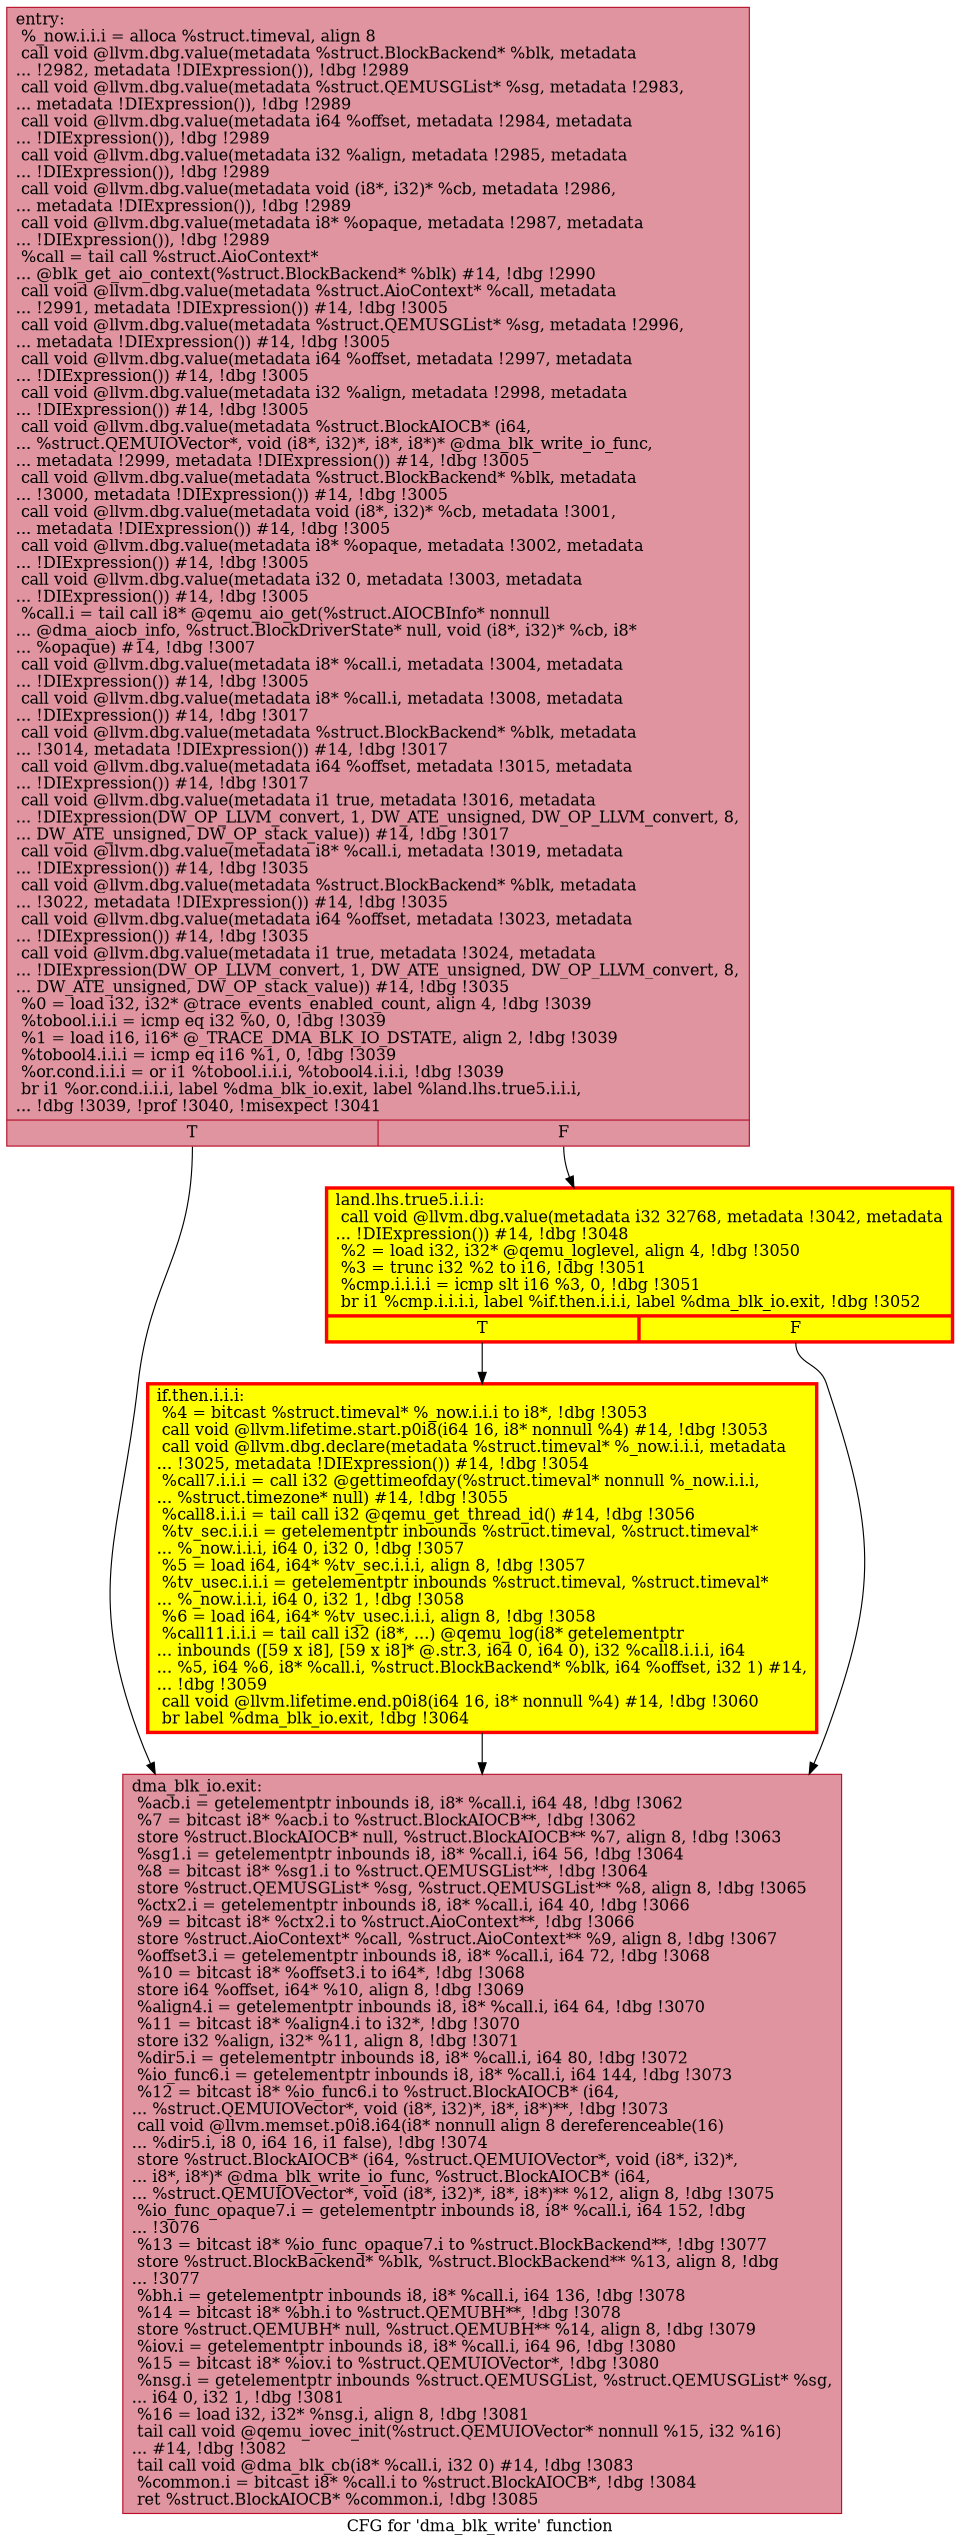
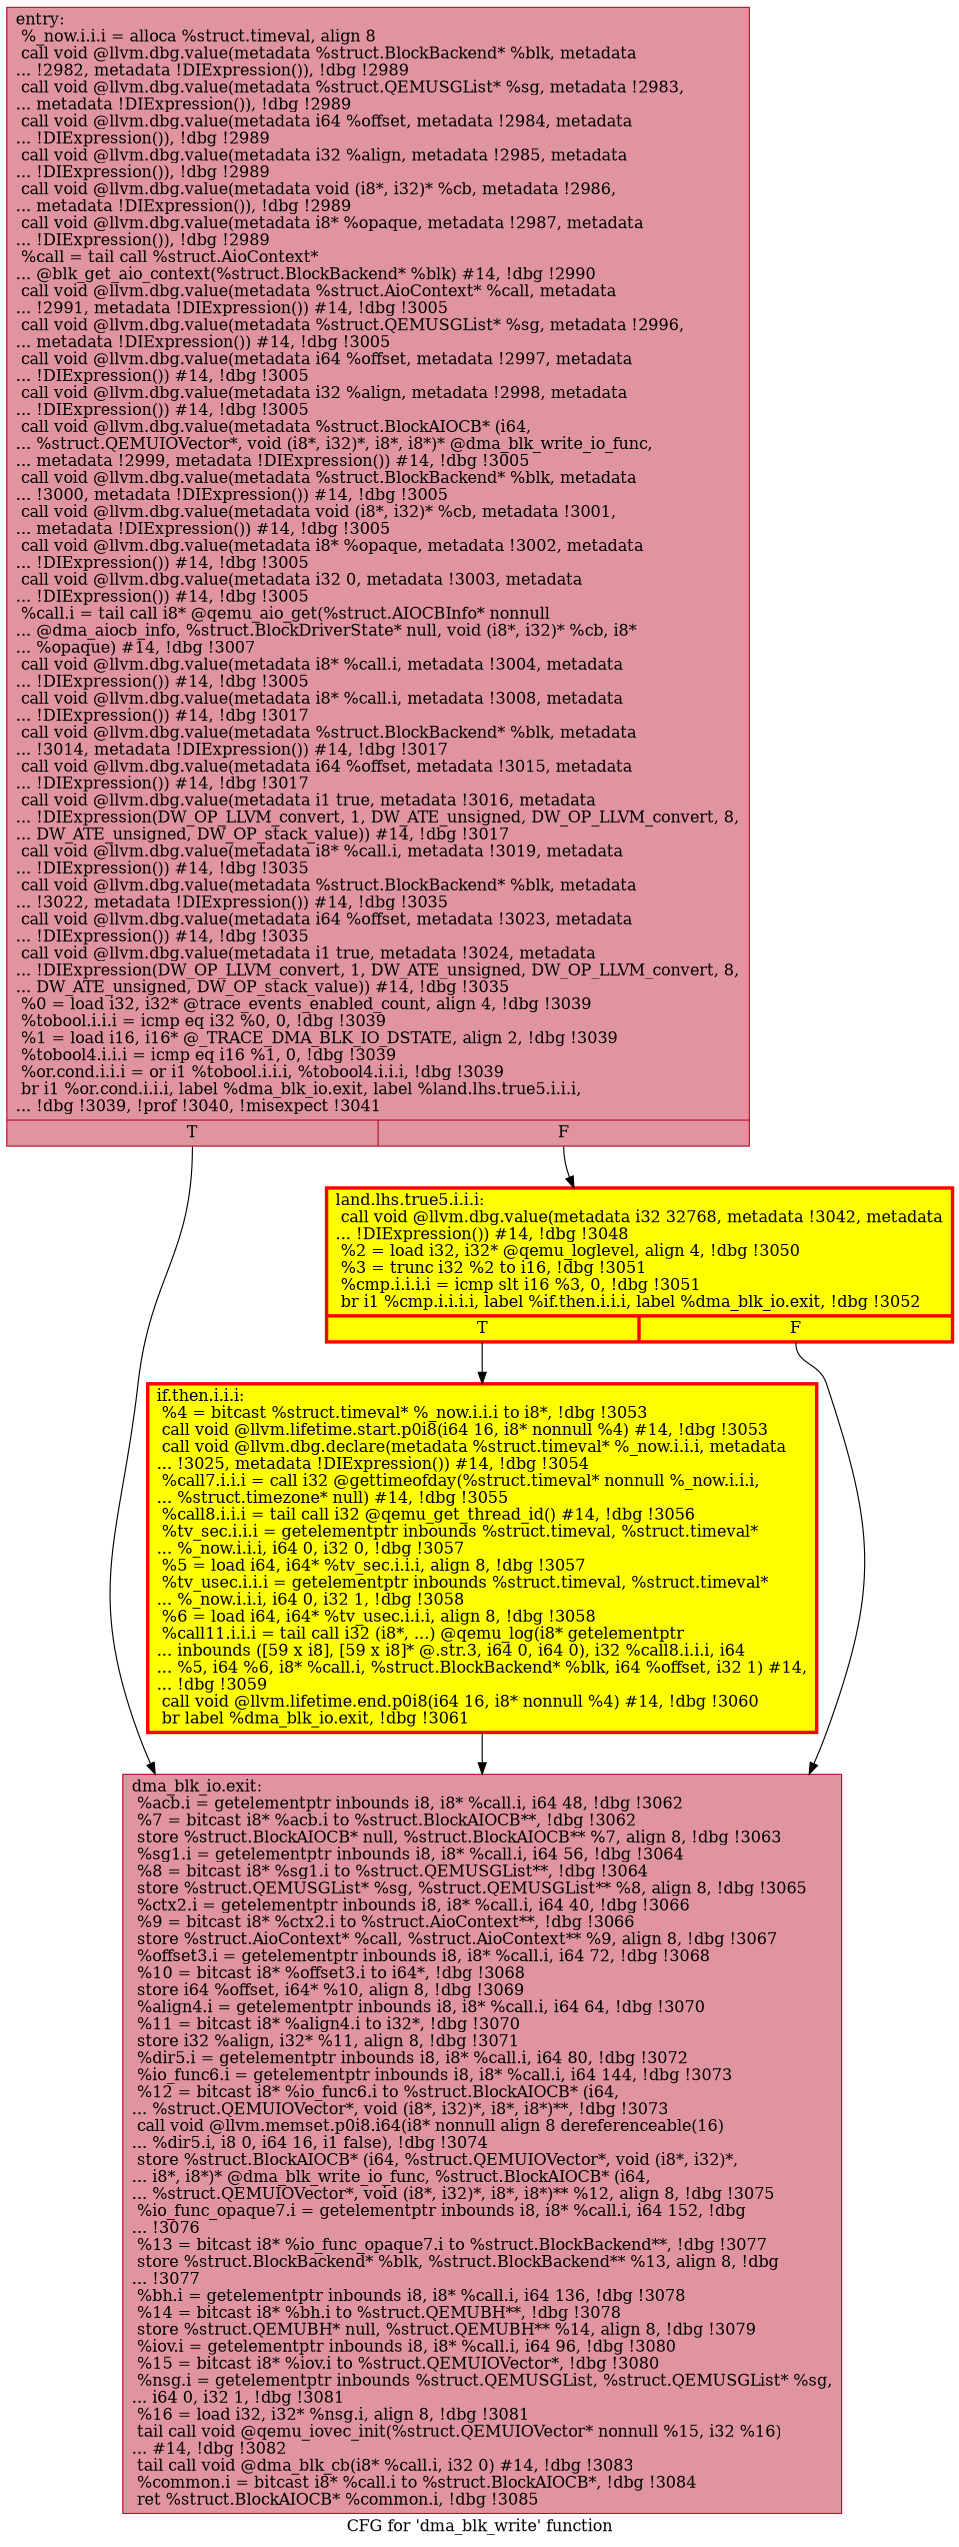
(314, 1719) -> (314, 1719)
